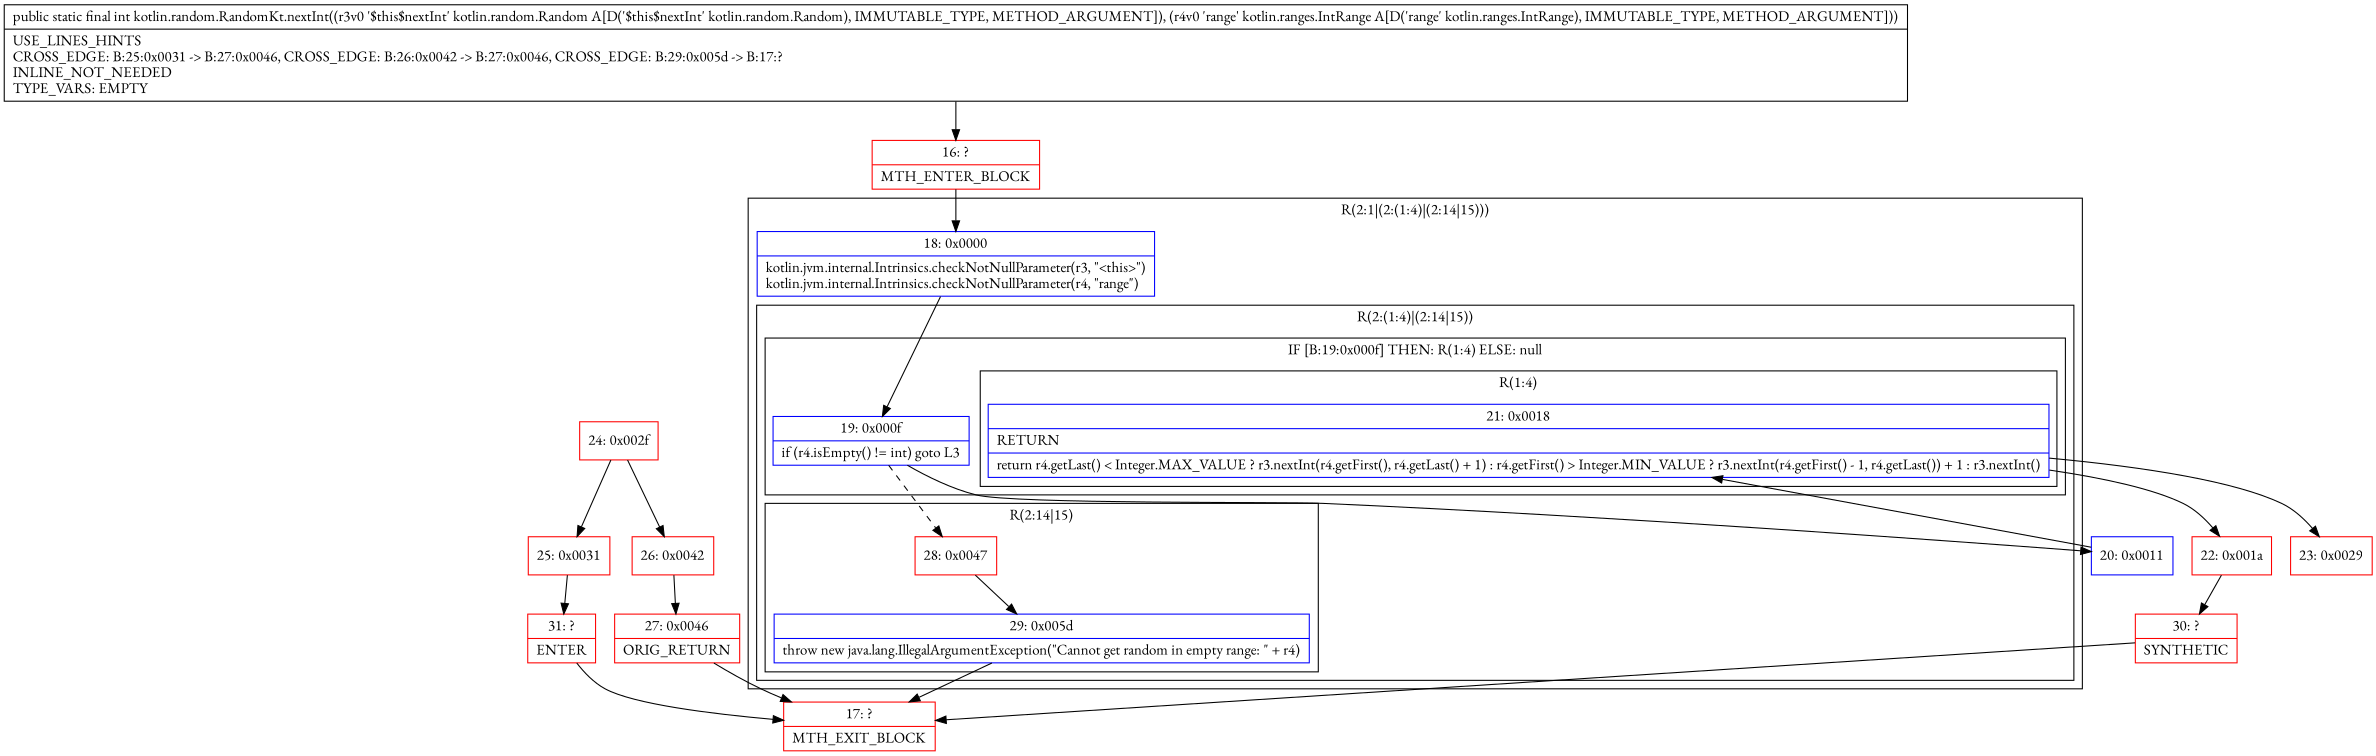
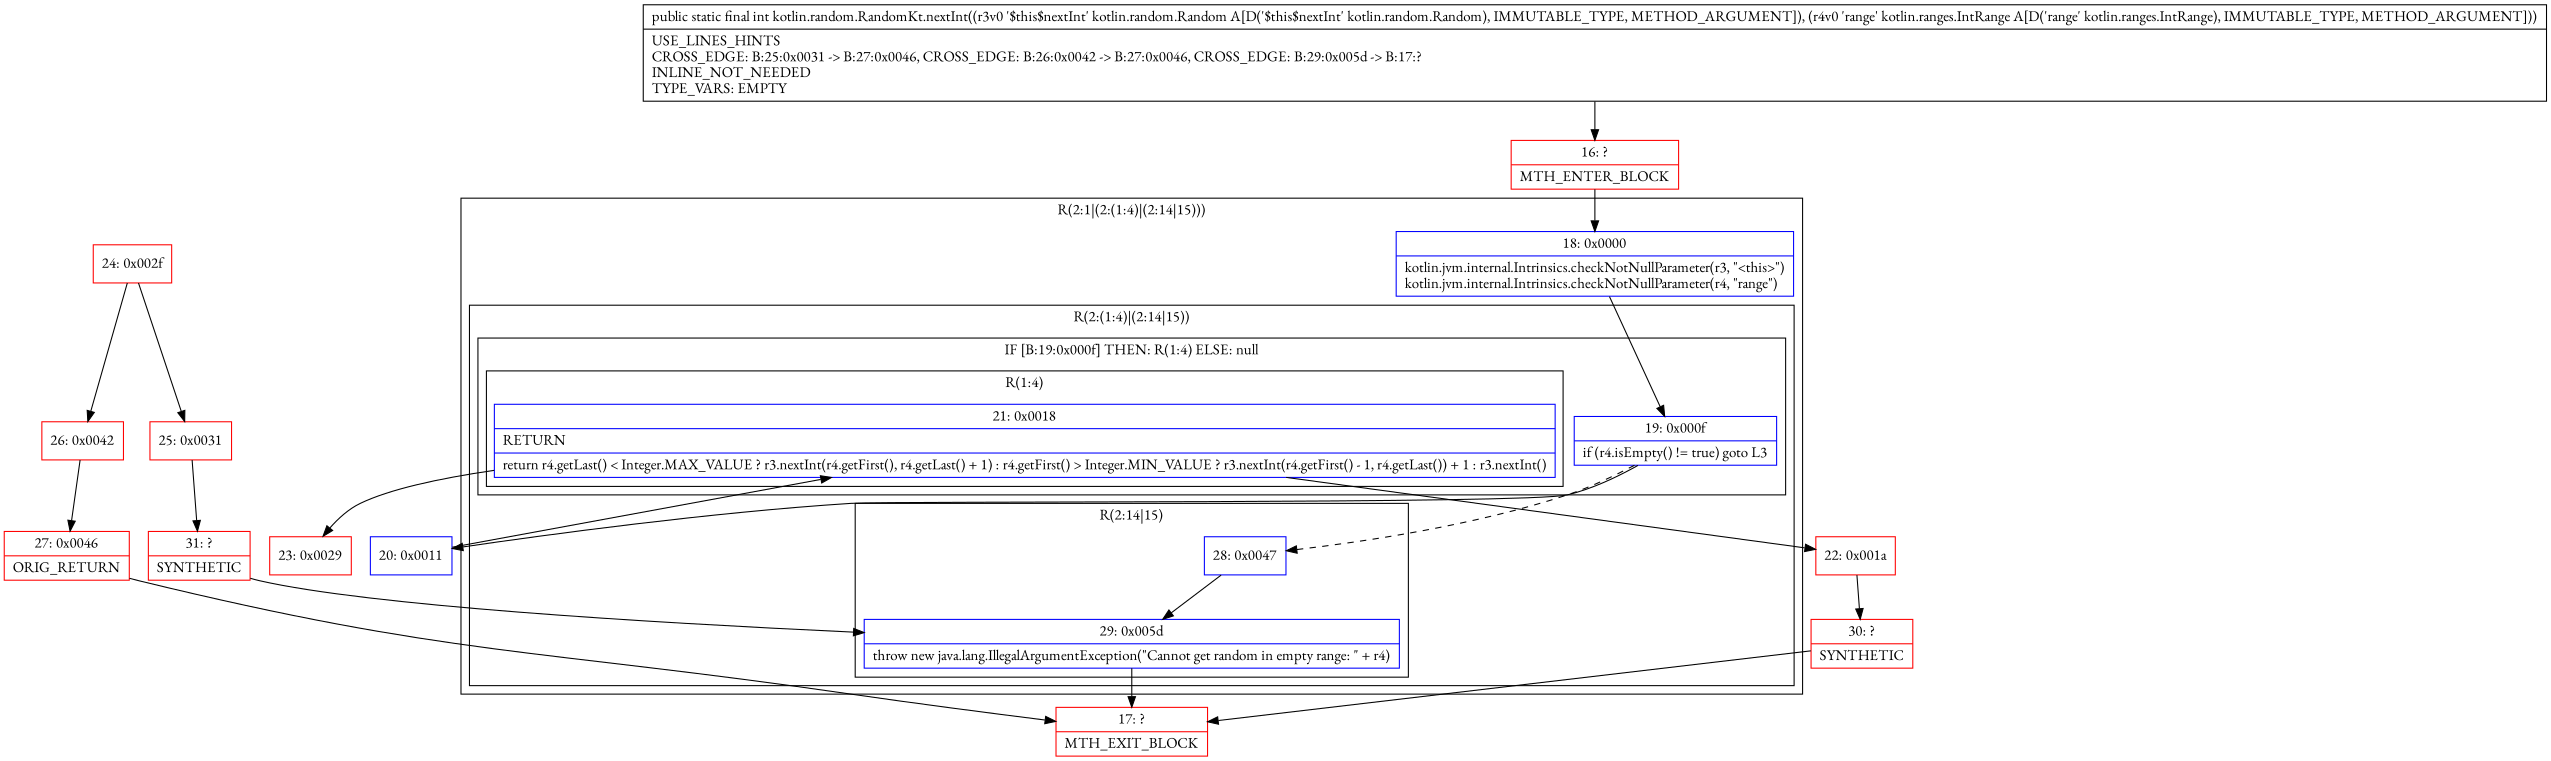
(871, 453) -> (1675, 453)
(956, 556) -> (1245, 556)
(562, 650) -> (199, 567)
(669, 706) -> (551, 614)
